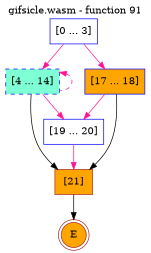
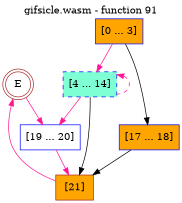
(74, 31) -> (119, 31)
(92, 54) -> (139, 80)
(97, 104) -> (33, 108)
(74, 204) -> (16, 153)
(74, 235) -> (18, 84)
